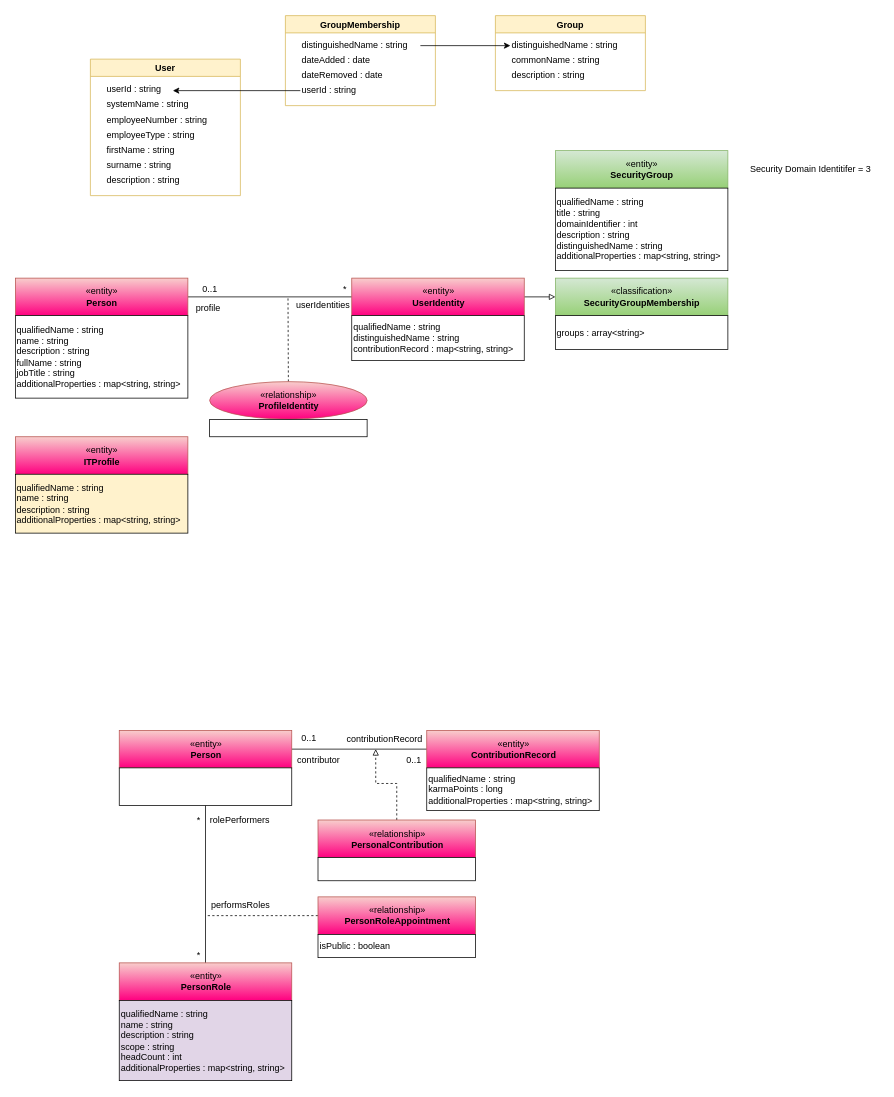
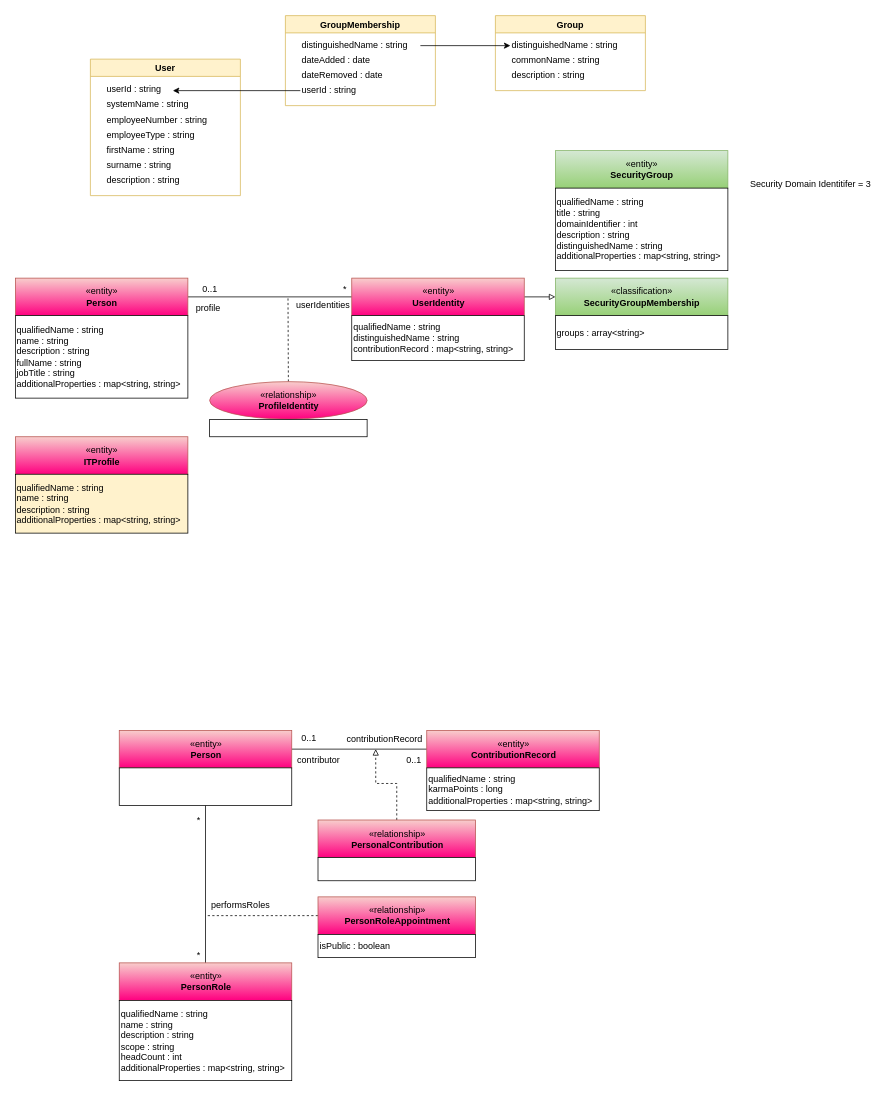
(810, 169) -> (810, 184)
(239, 820) -> none
(206, 1040) -> (206, 1040)
